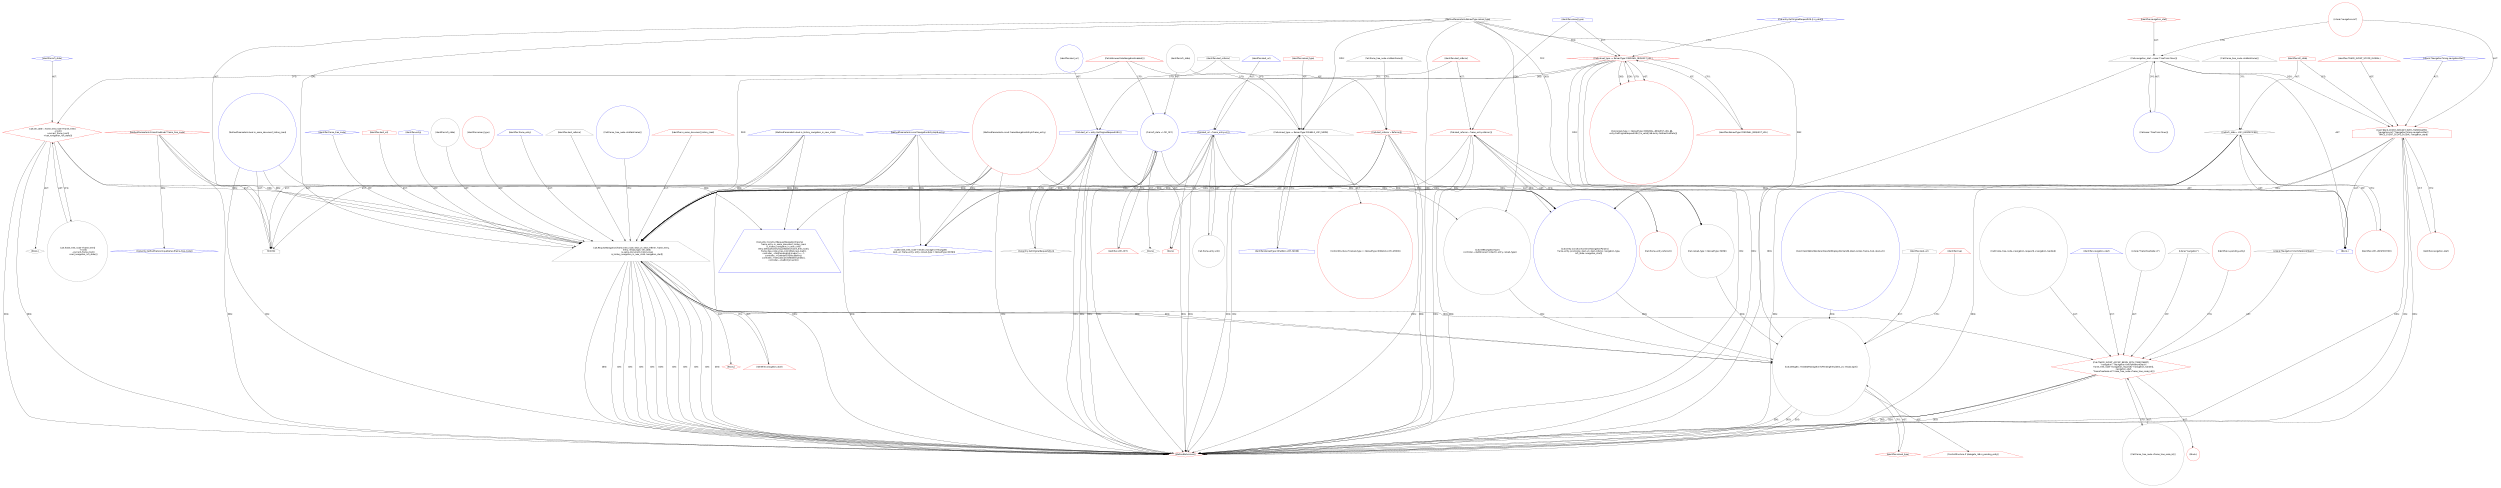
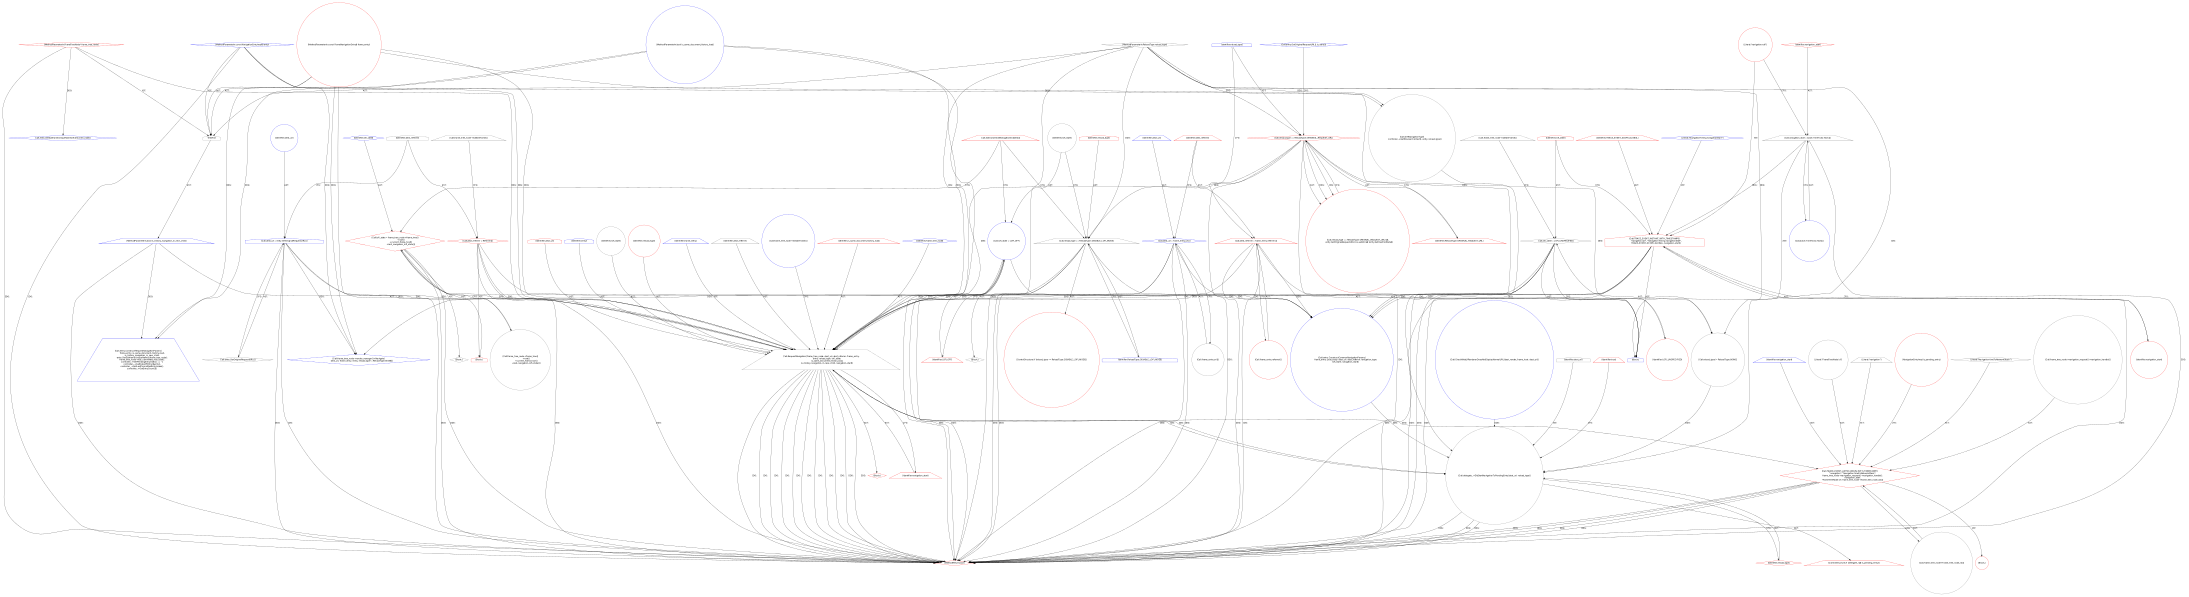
(522, 185) -> (185, 189)
(2232, 251) -> (1921, 360)
